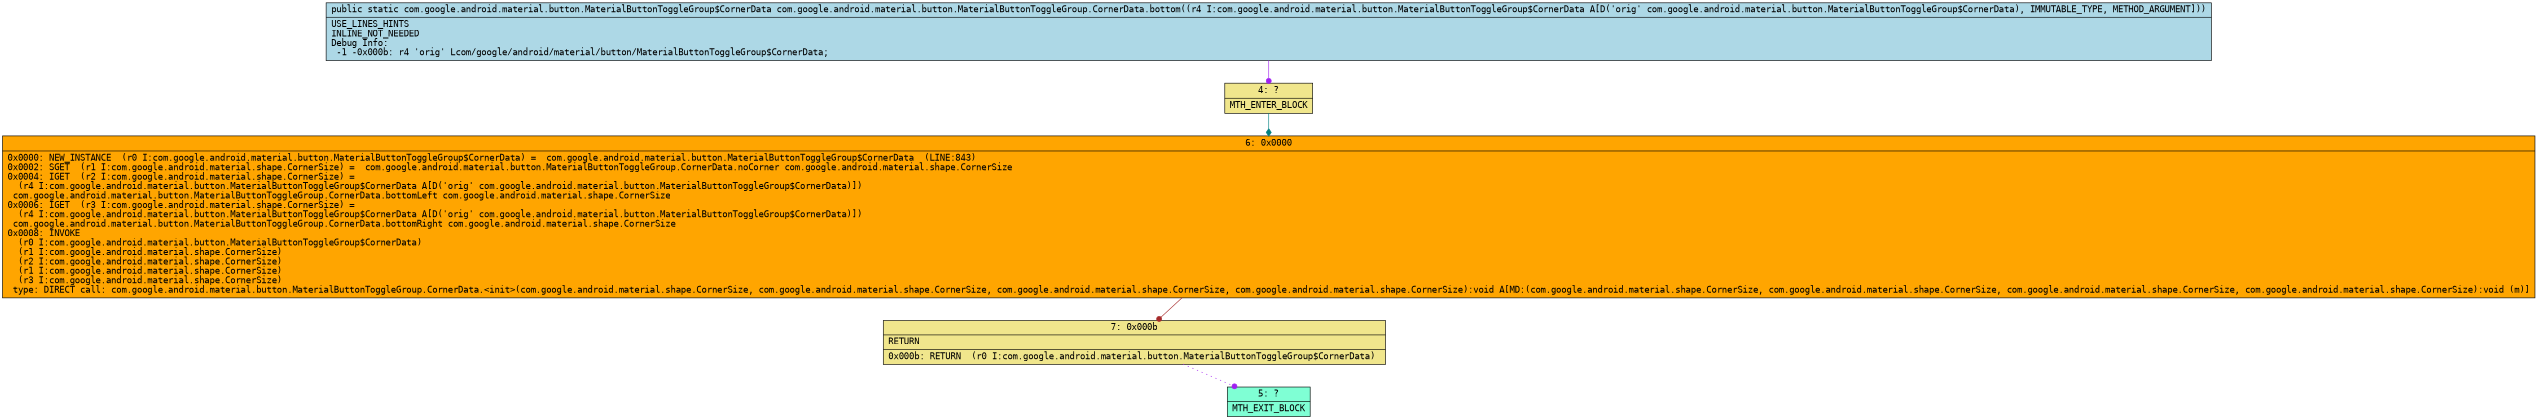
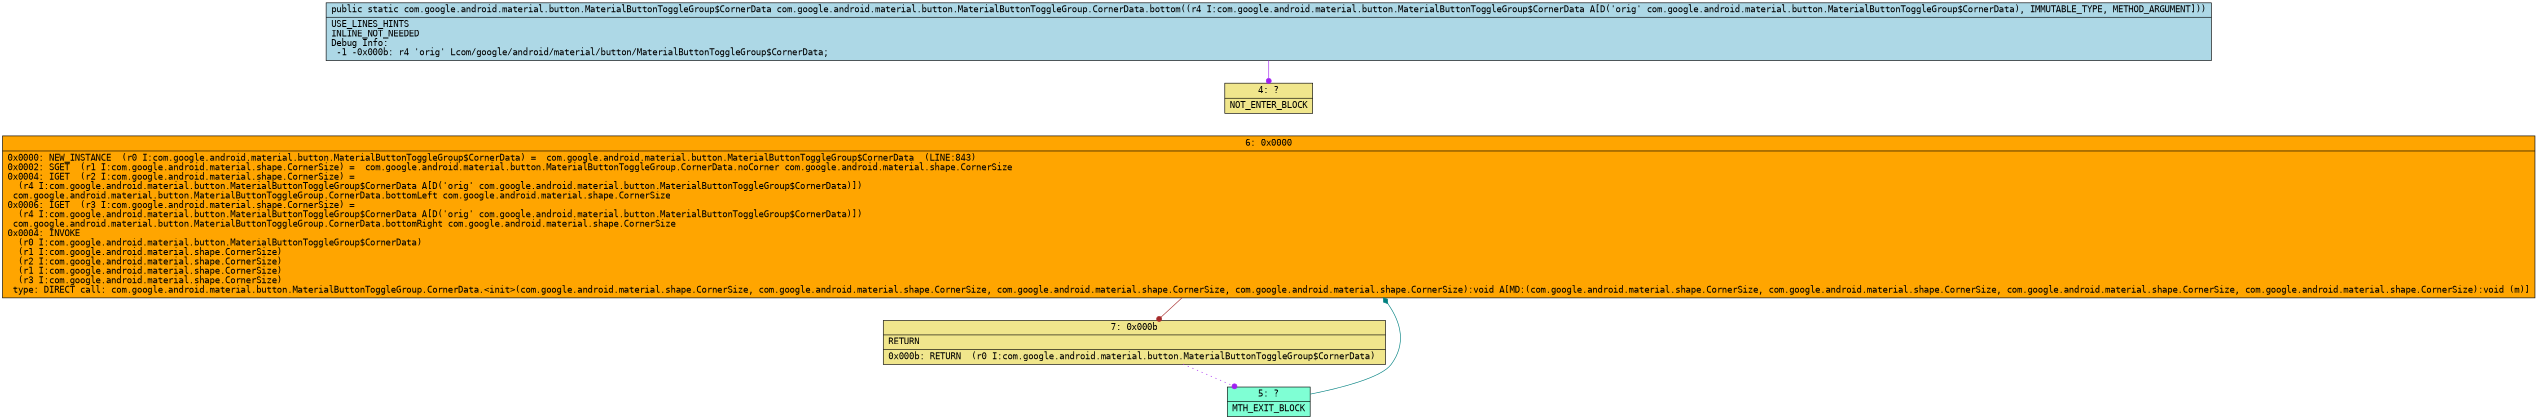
(1269, 105) -> (1269, 105)
(1269, 121) -> (1383, 371)
(49, 234) -> (49, 234)
